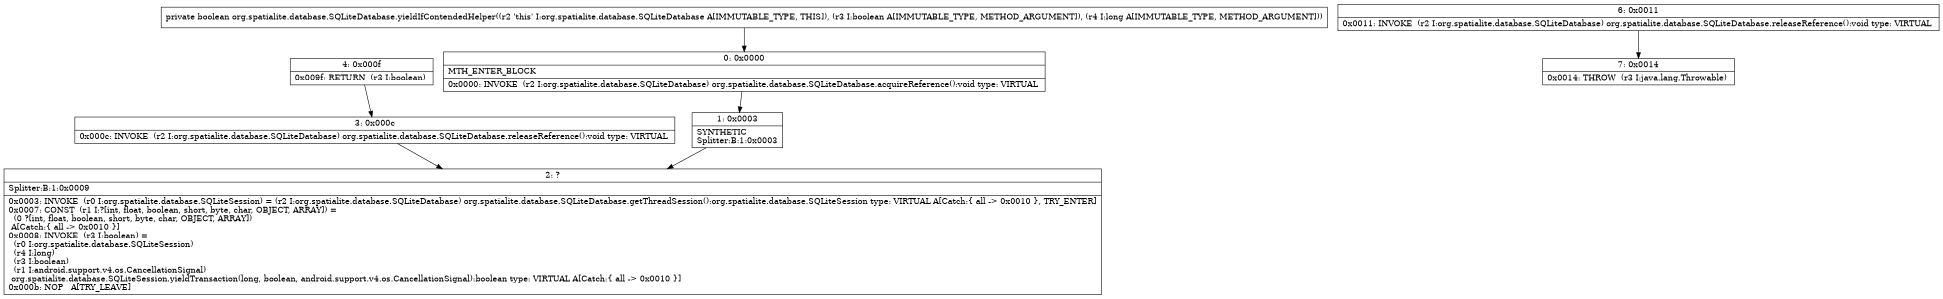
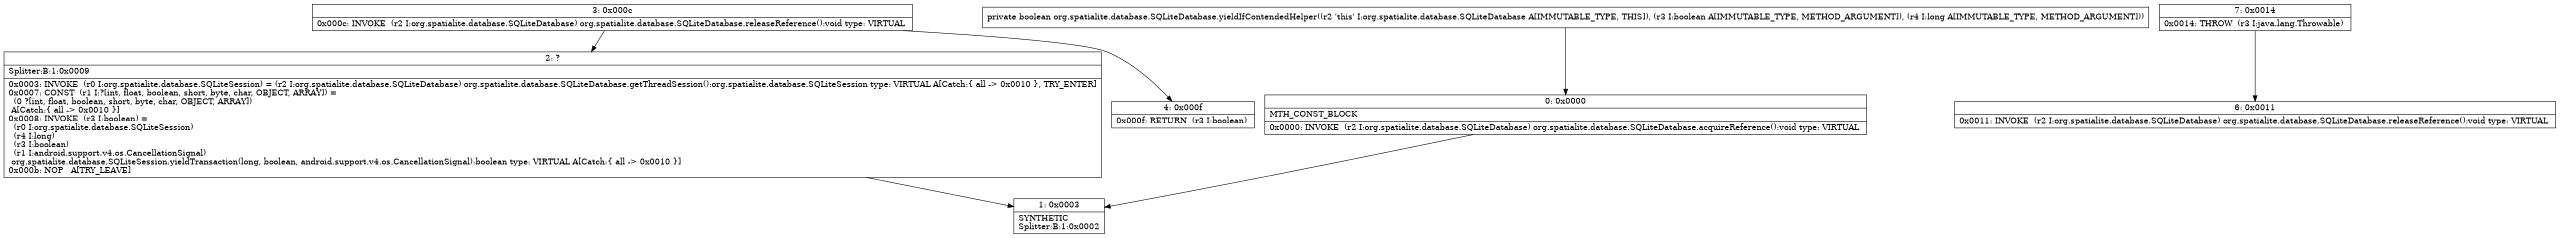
(1639, 42) -> (2255, 63)
(492, 71) -> (1314, 114)
(362, 78) -> (1183, 121)
(368, 98) -> (1044, 41)
(737, 141) -> (1059, 227)
(689, 157) -> (937, 192)
